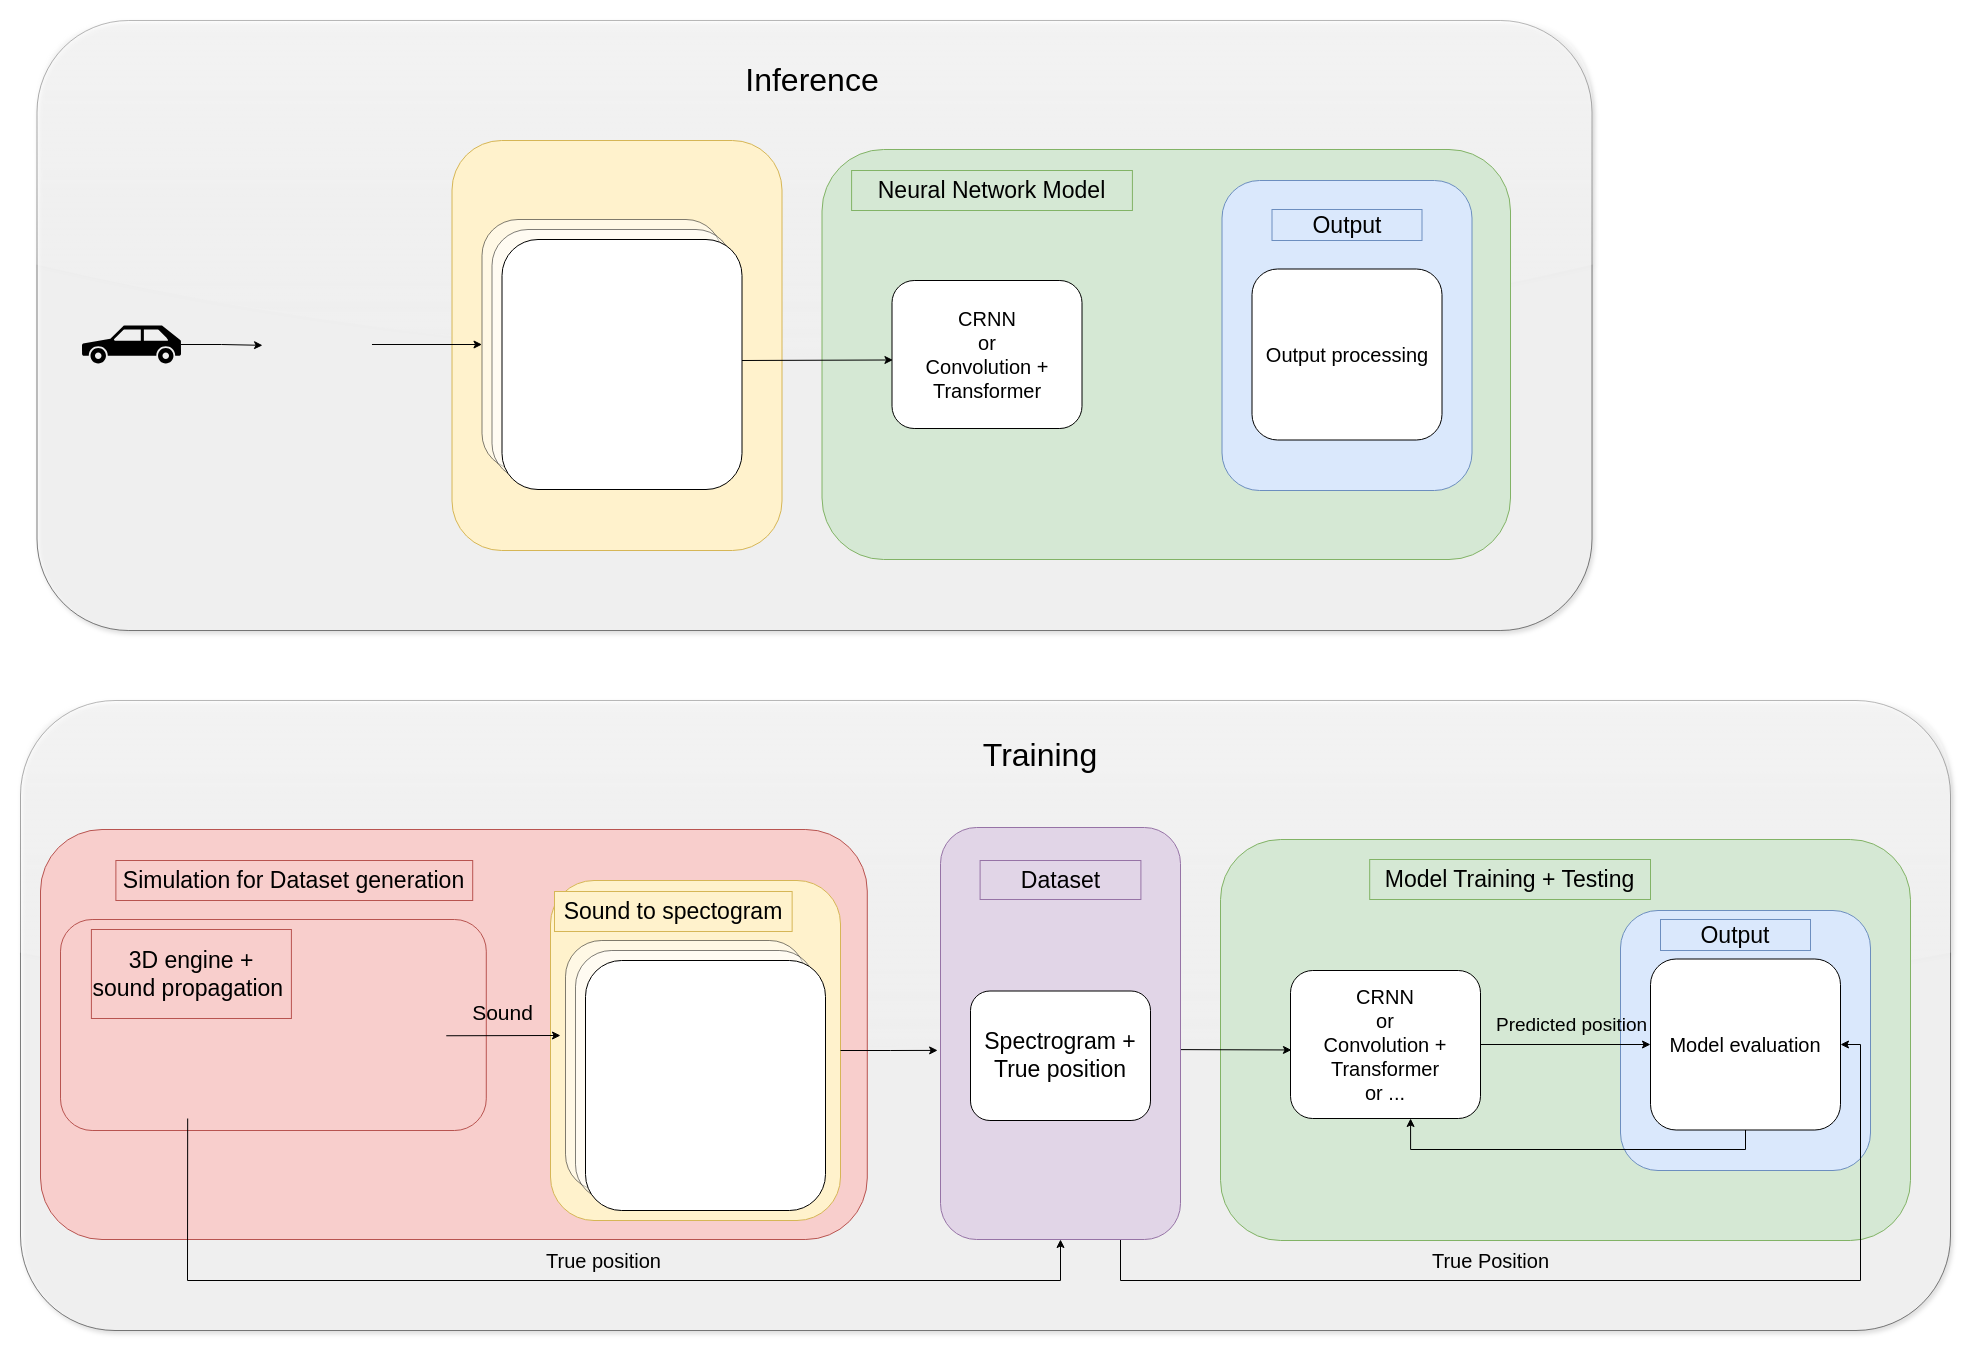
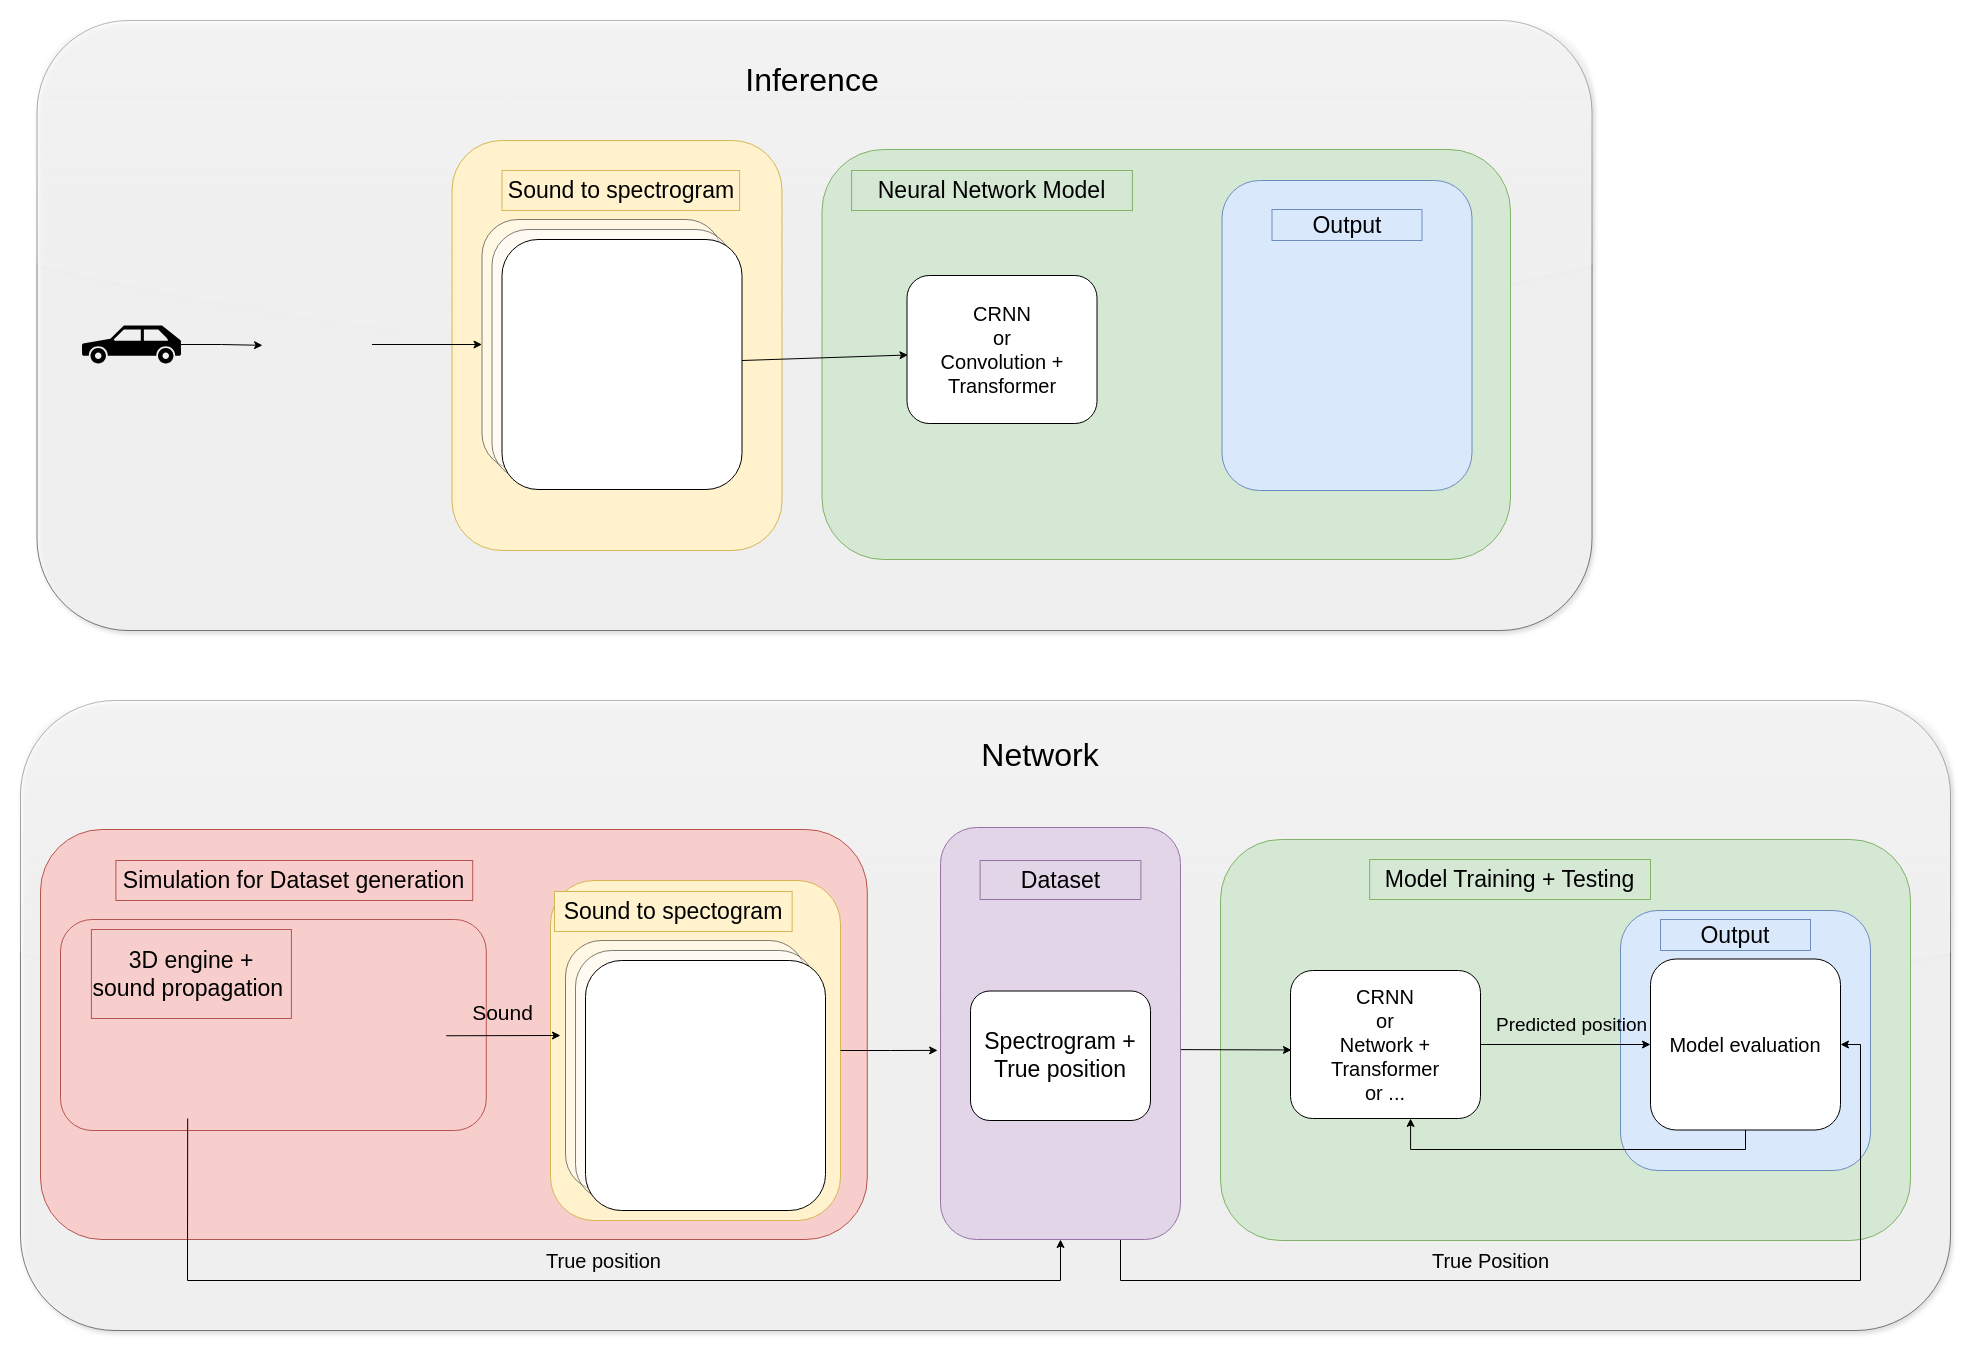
none -> (621, 191)
(987, 355) -> (1002, 350)
(1347, 355) -> none
(1041, 756) -> (1041, 756)
(1386, 1045) -> (1386, 1045)
